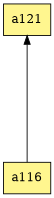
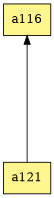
(27, 103) -> (27, 103)
